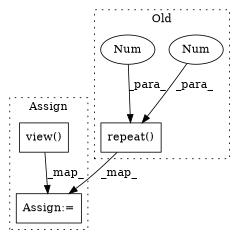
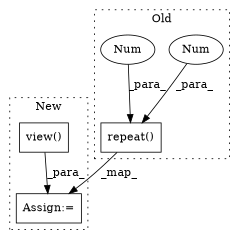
(49, 107) -> (49, 107)
(66, 173) -> (66, 173)
